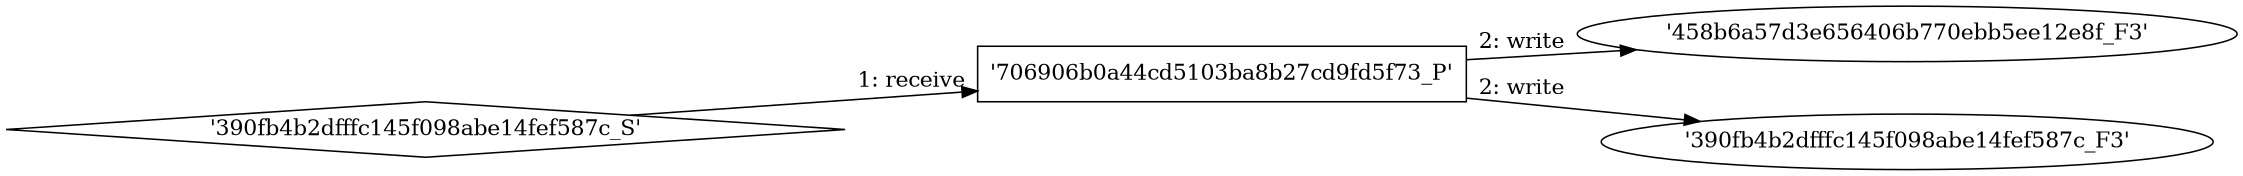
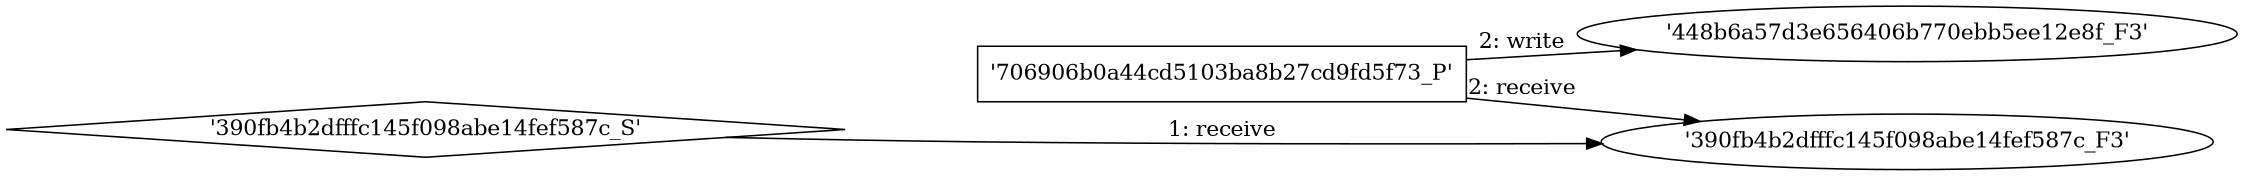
(1907, 34) -> (1907, 34)
(1522, 89) -> (1522, 89)
(796, 104) -> (1156, 143)
